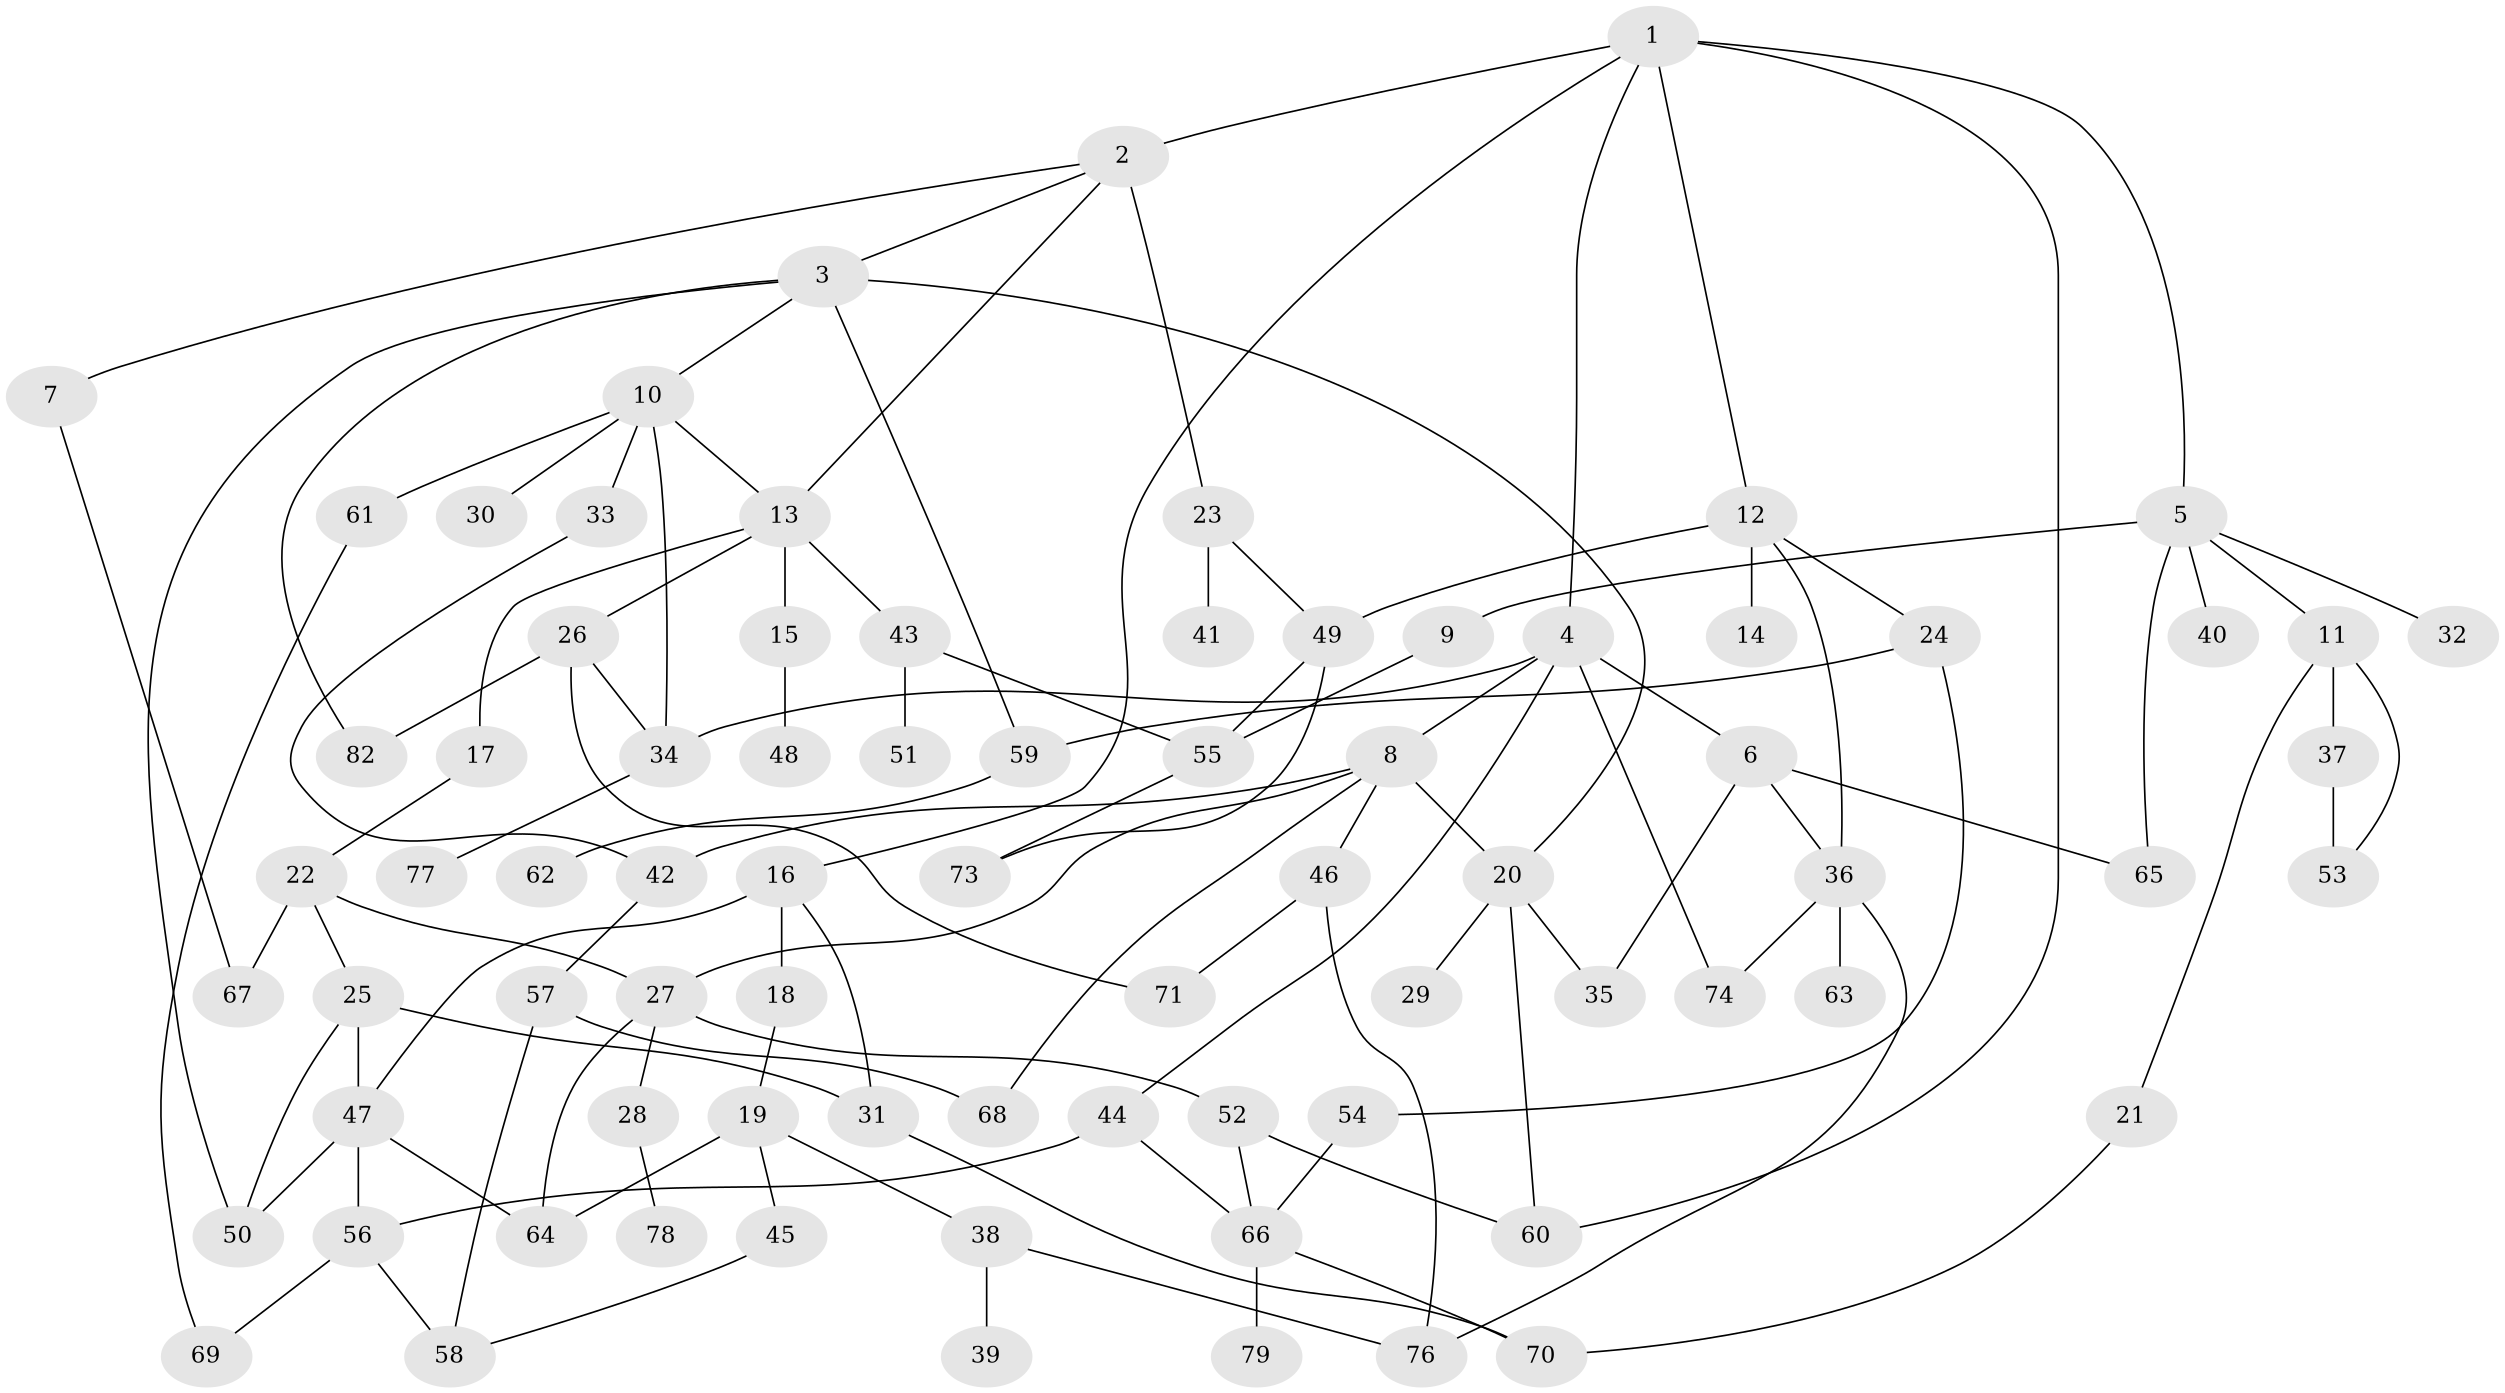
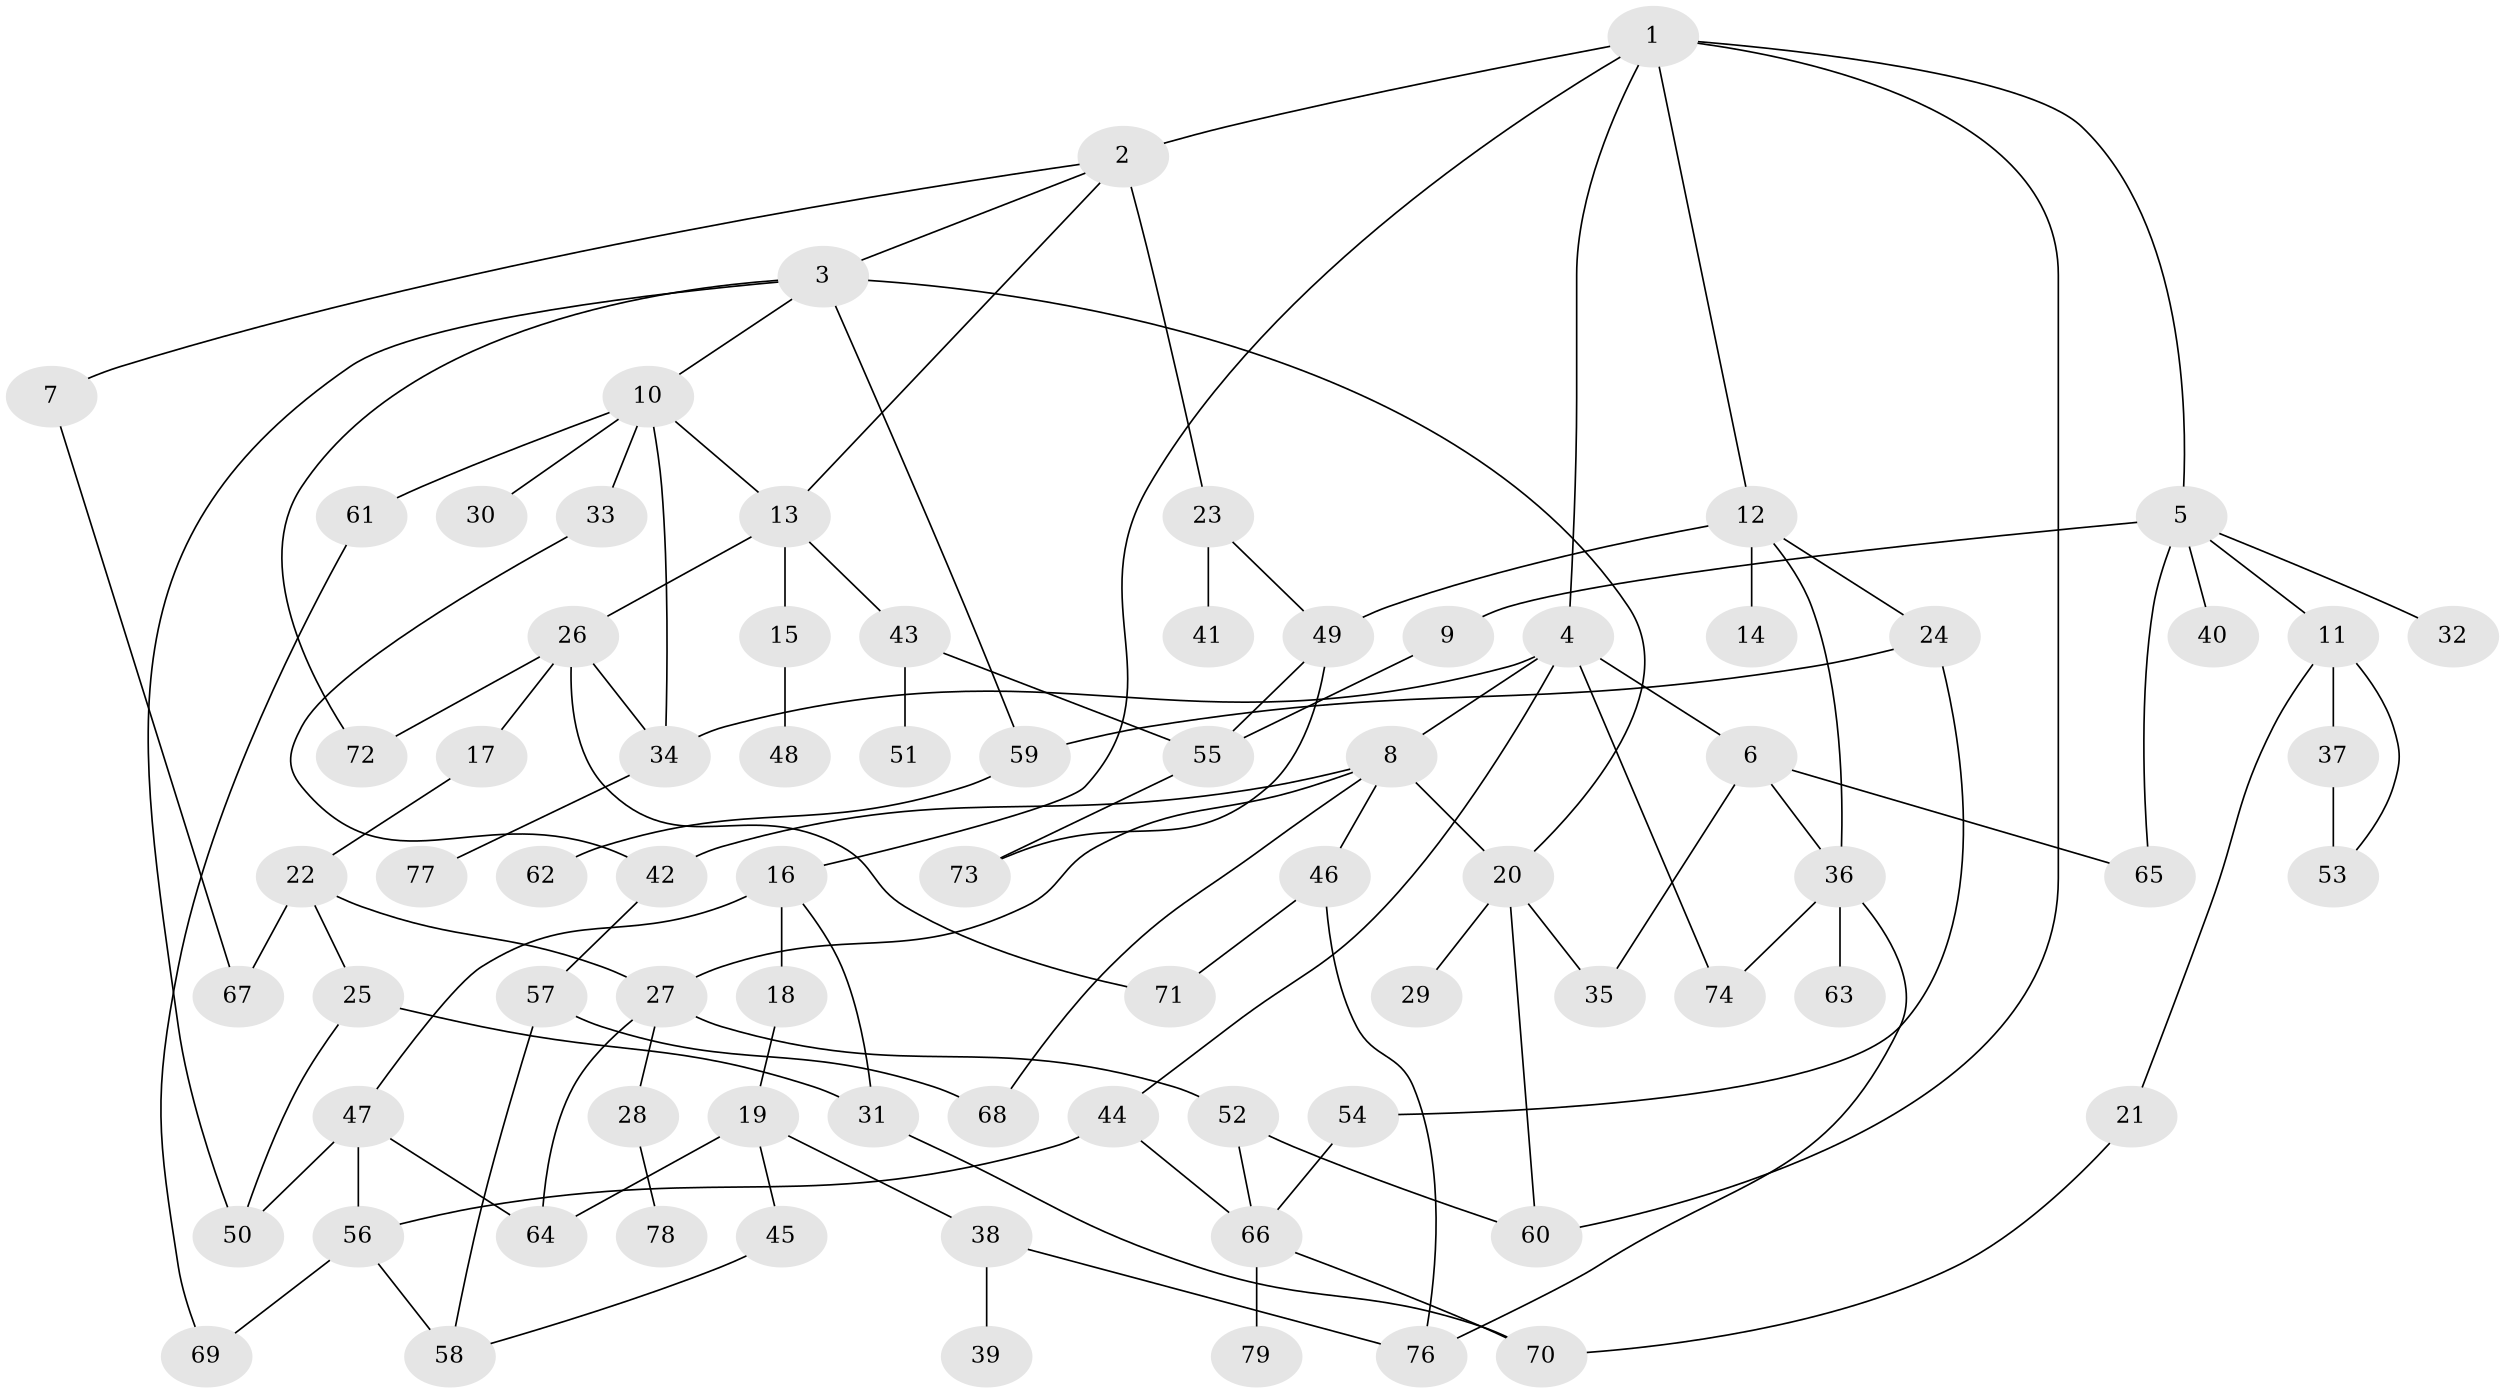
(566, 582) -> (527, 697)
(362, 757) -> (362, 757)
(358, 1057) -> none
